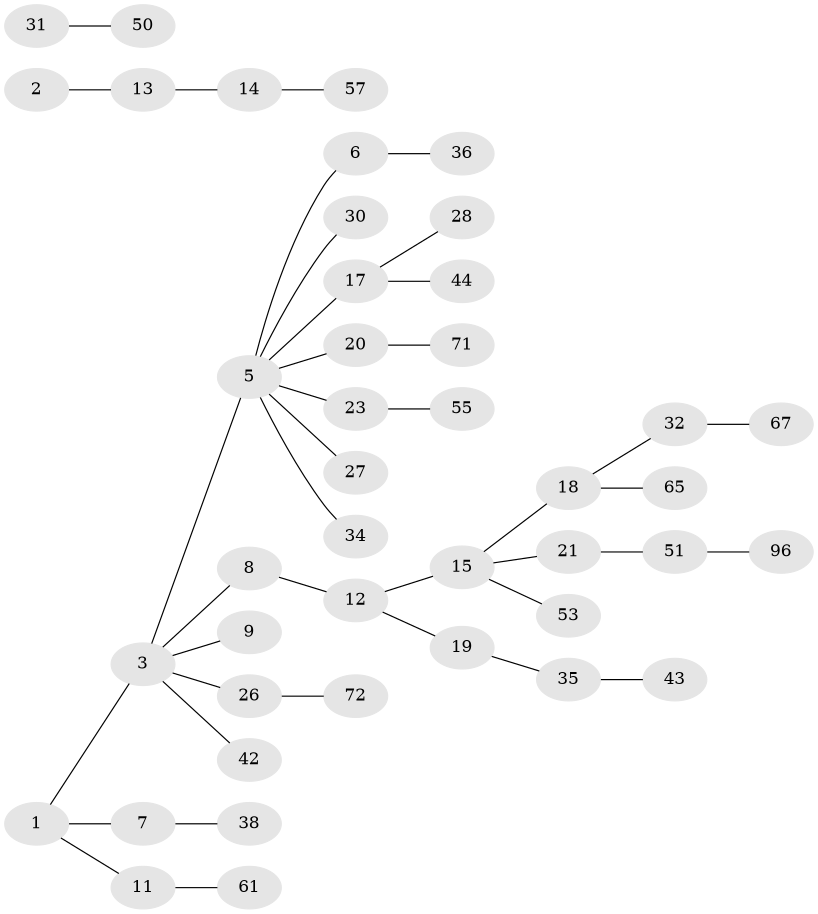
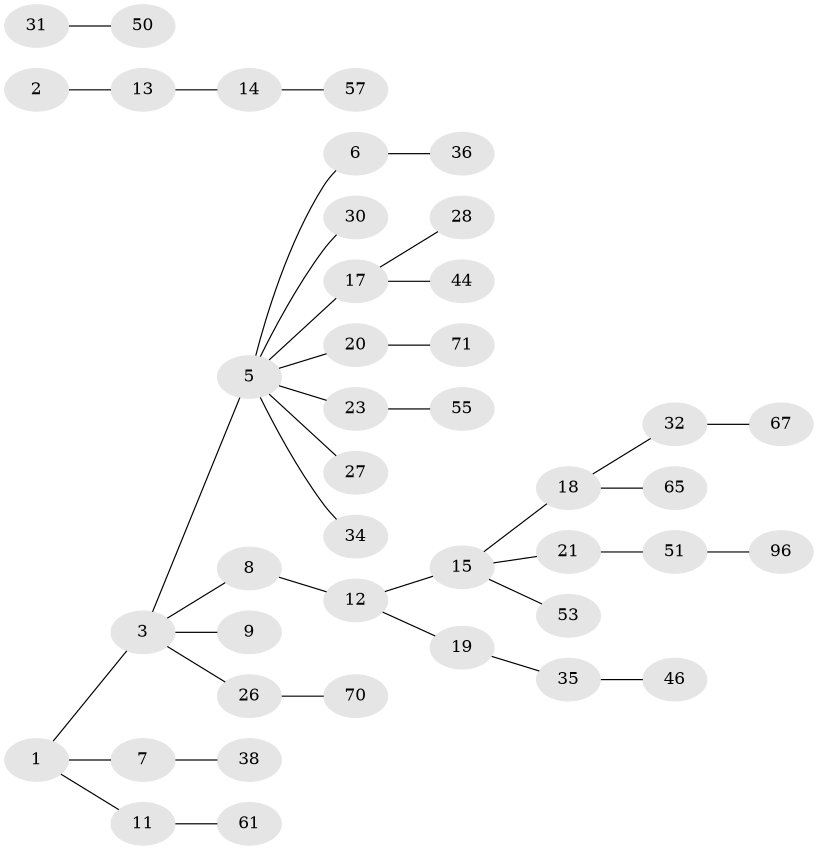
(675, 680) -> (675, 680)
(356, 696) -> (356, 696)
(249, 760) -> none
